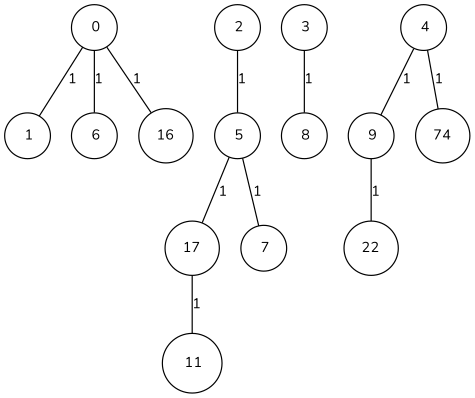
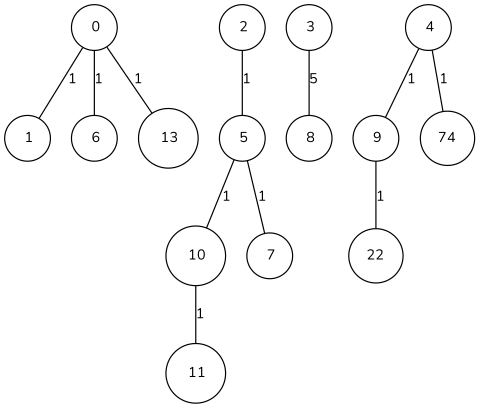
(309, 80) -> (314, 80)
(166, 136) -> (168, 138)
(192, 248) -> (196, 256)
